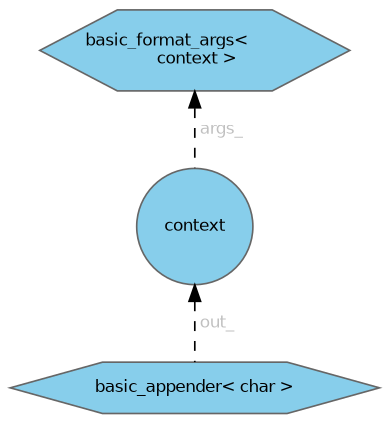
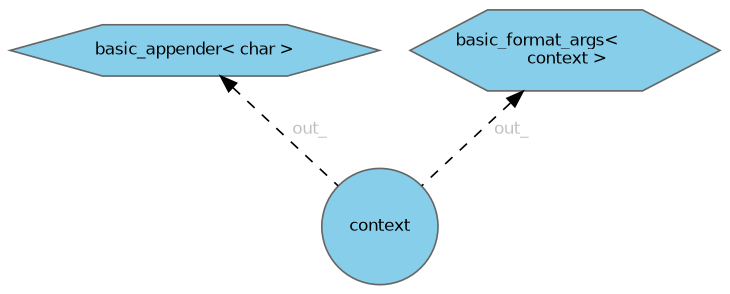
(220, 130) -> (510, 130)
(195, 332) -> (285, 137)
